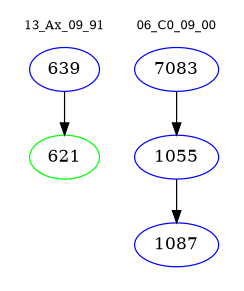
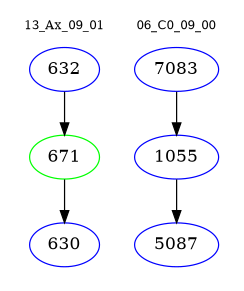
(65, 26) -> (65, 26)
(65, 69) -> (65, 69)
(65, 157) -> (65, 157)
none -> (65, 245)
(177, 245) -> (177, 245)
